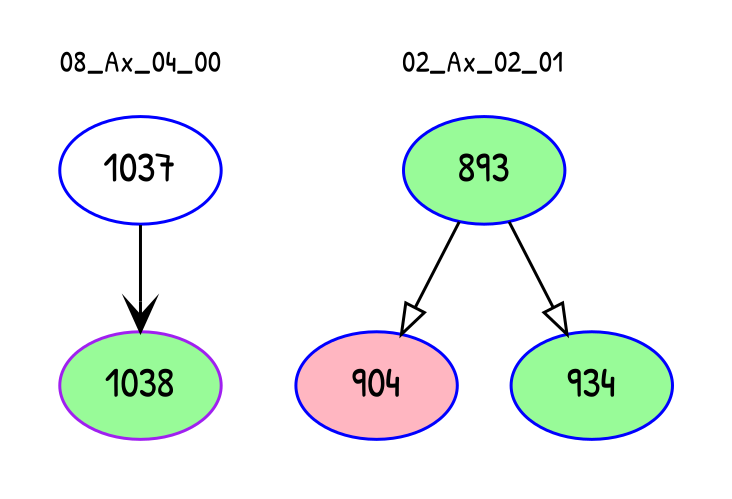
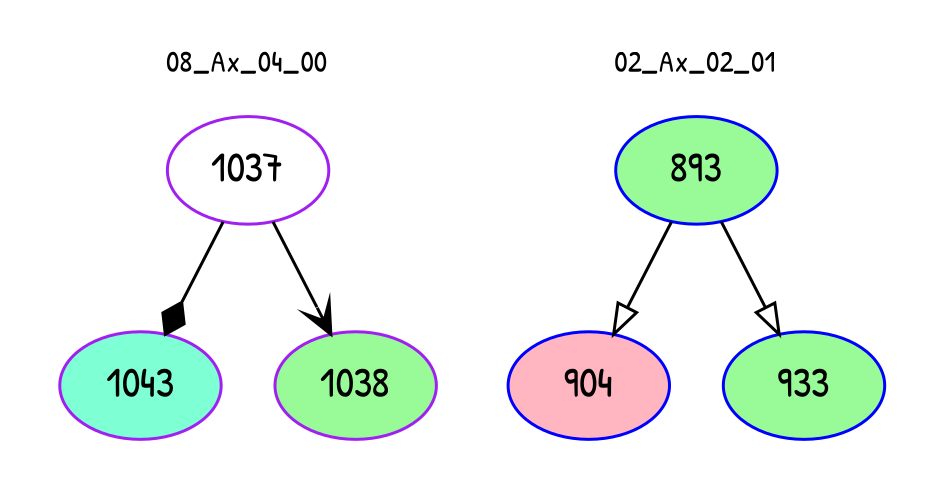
(140, 170) -> (248, 170)
none -> (140, 386)
(592, 386) -> (804, 386)
